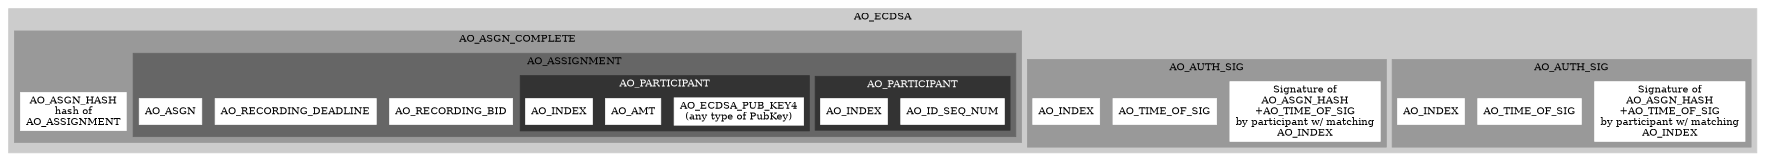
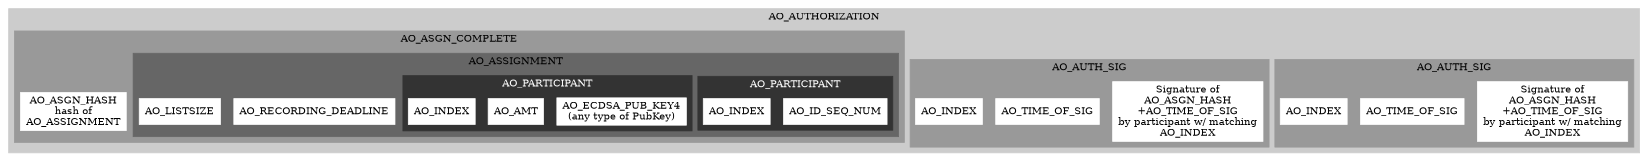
(883, 17) -> (824, 17)
(171, 112) -> (180, 112)
(451, 112) -> none
